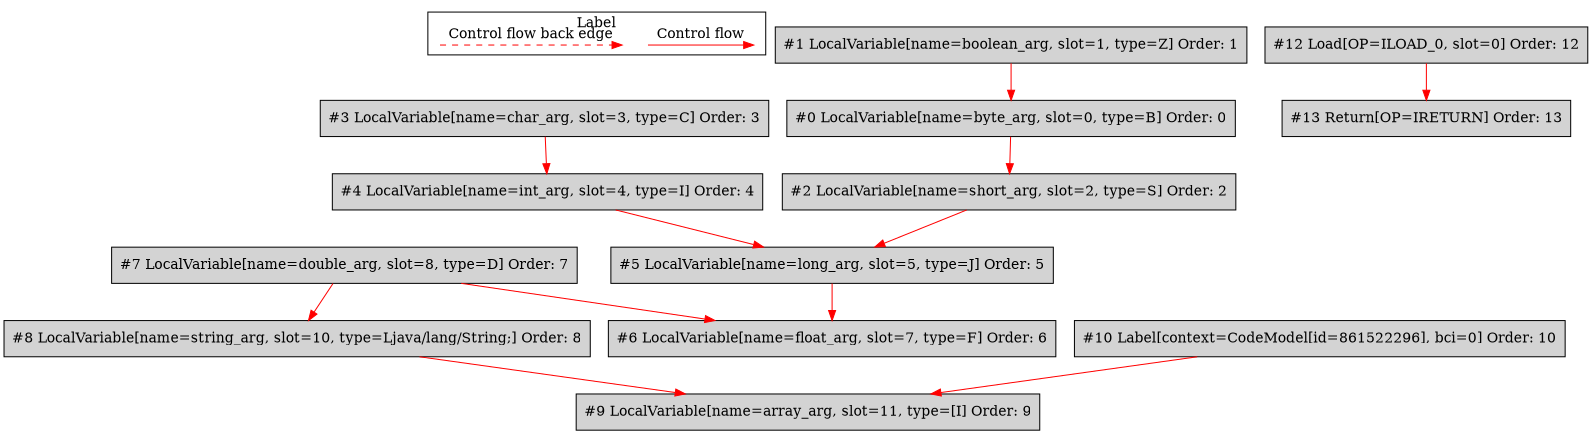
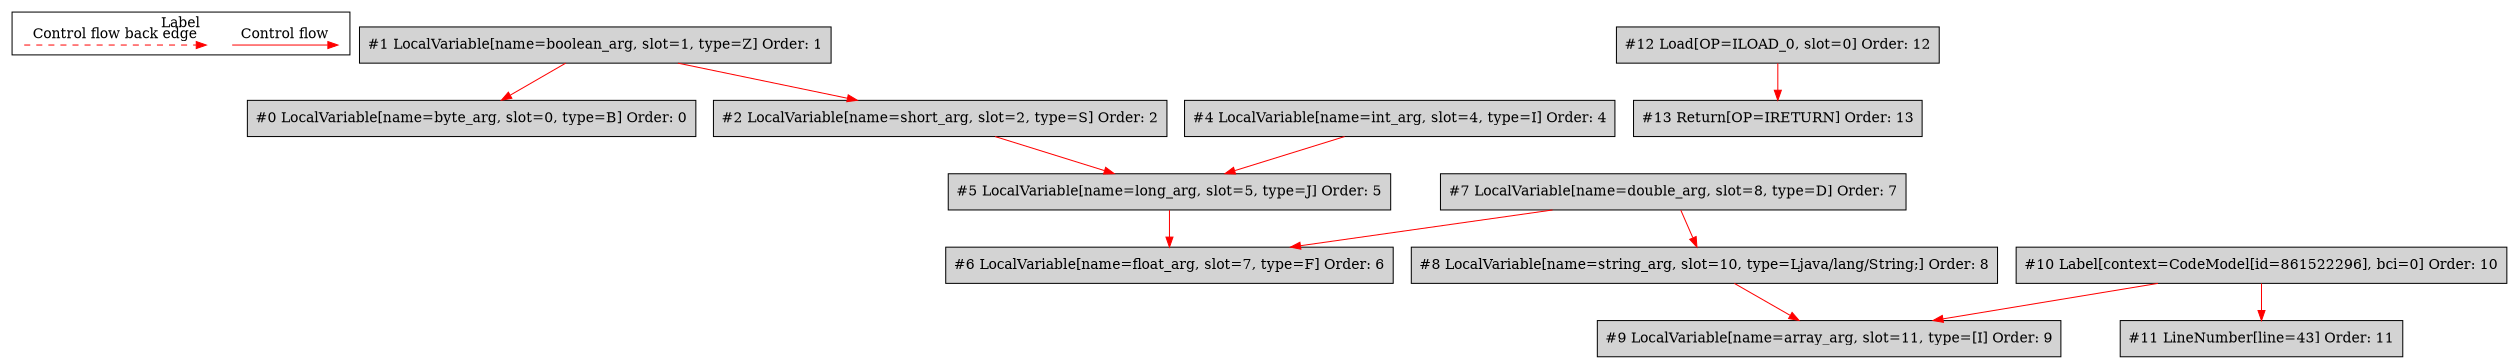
(545, 118) -> none
(1010, 150) -> (763, 81)
none -> (2261, 339)
